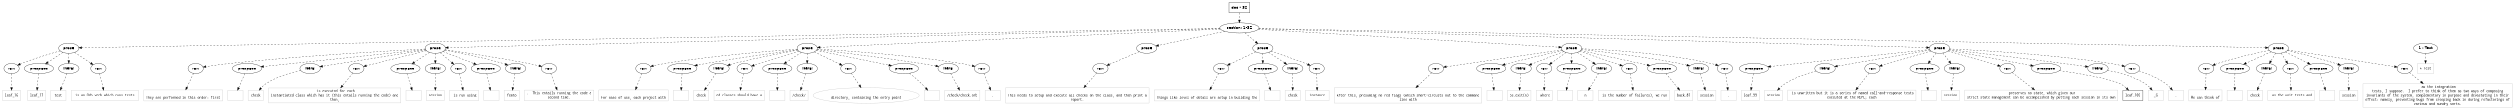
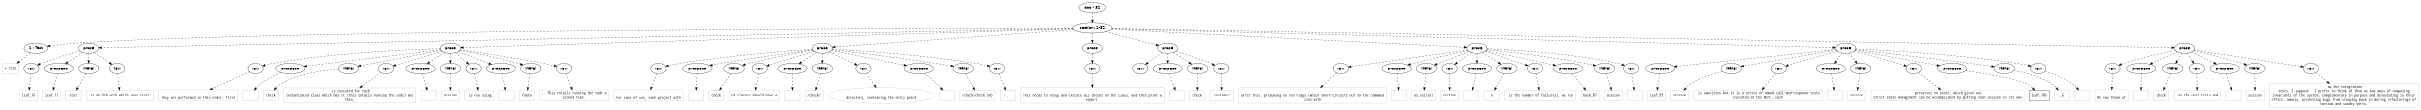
(1239, 8) -> (1092, 8)
none -> (561, 31)
(1207, 95) -> none
(1544, 95) -> (1450, 95)
